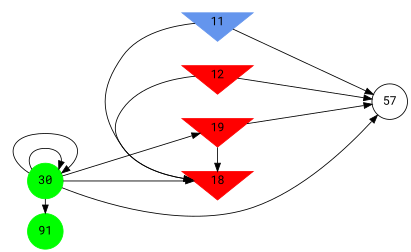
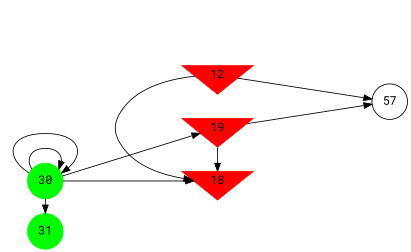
(218, 22) -> none
(230, 213) -> none
(45, 231) -> (45, 231)
